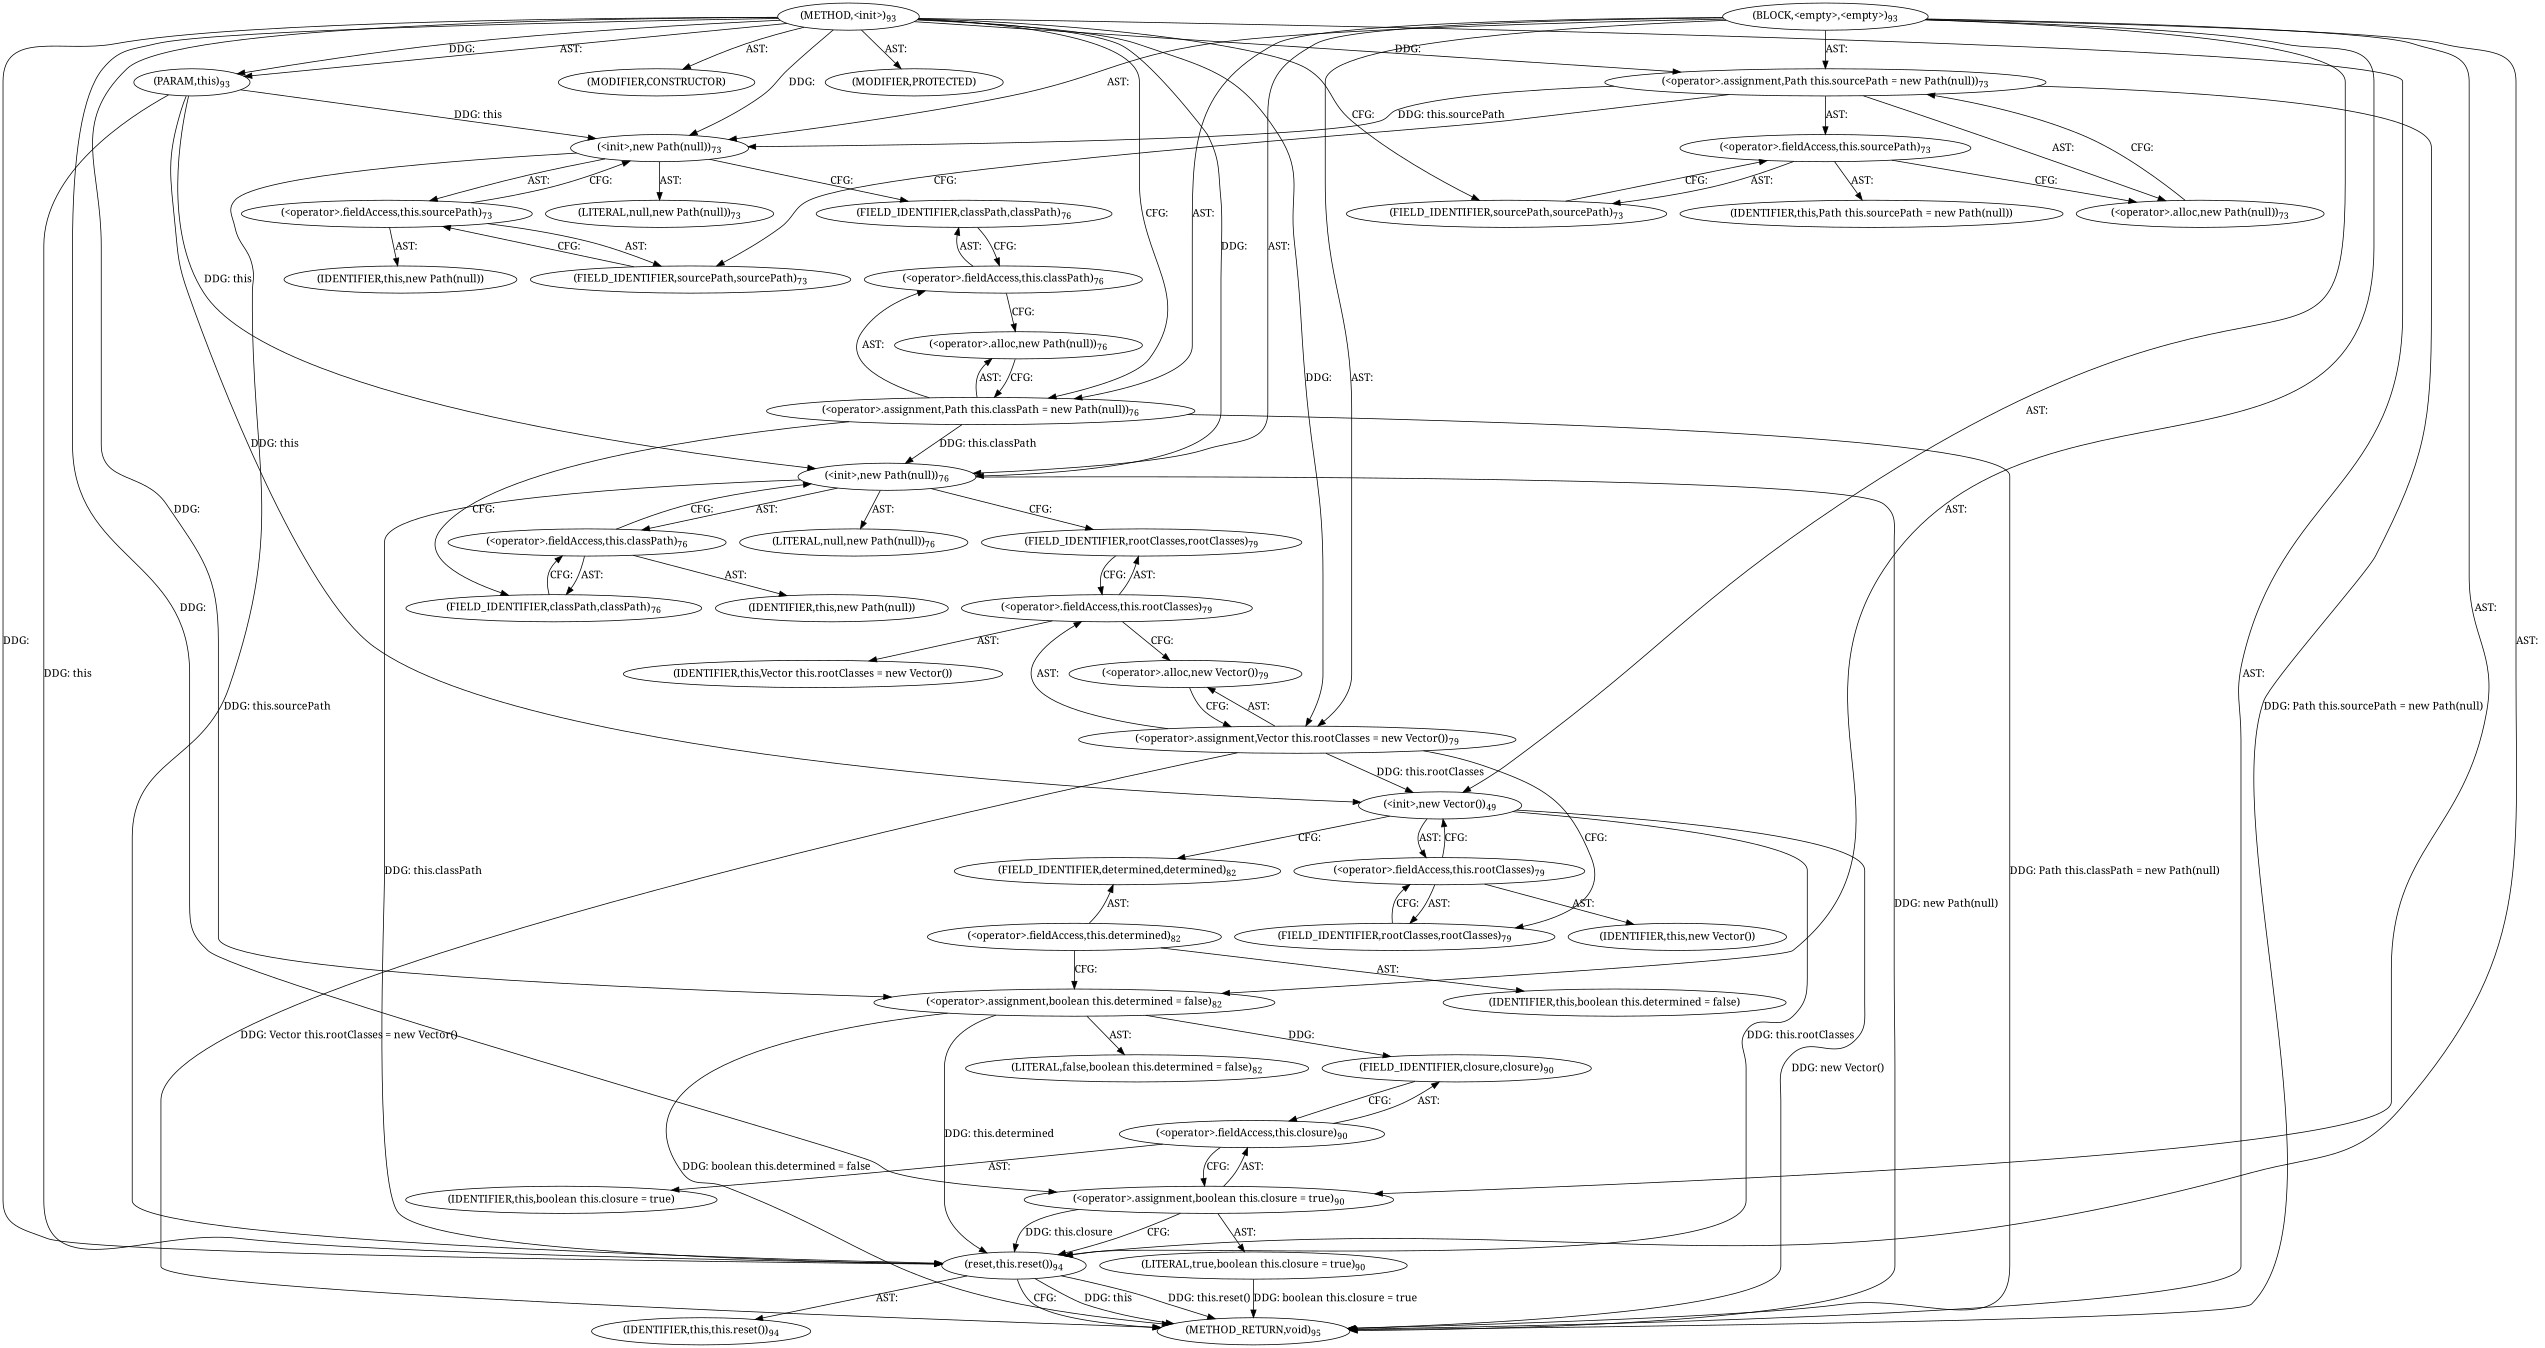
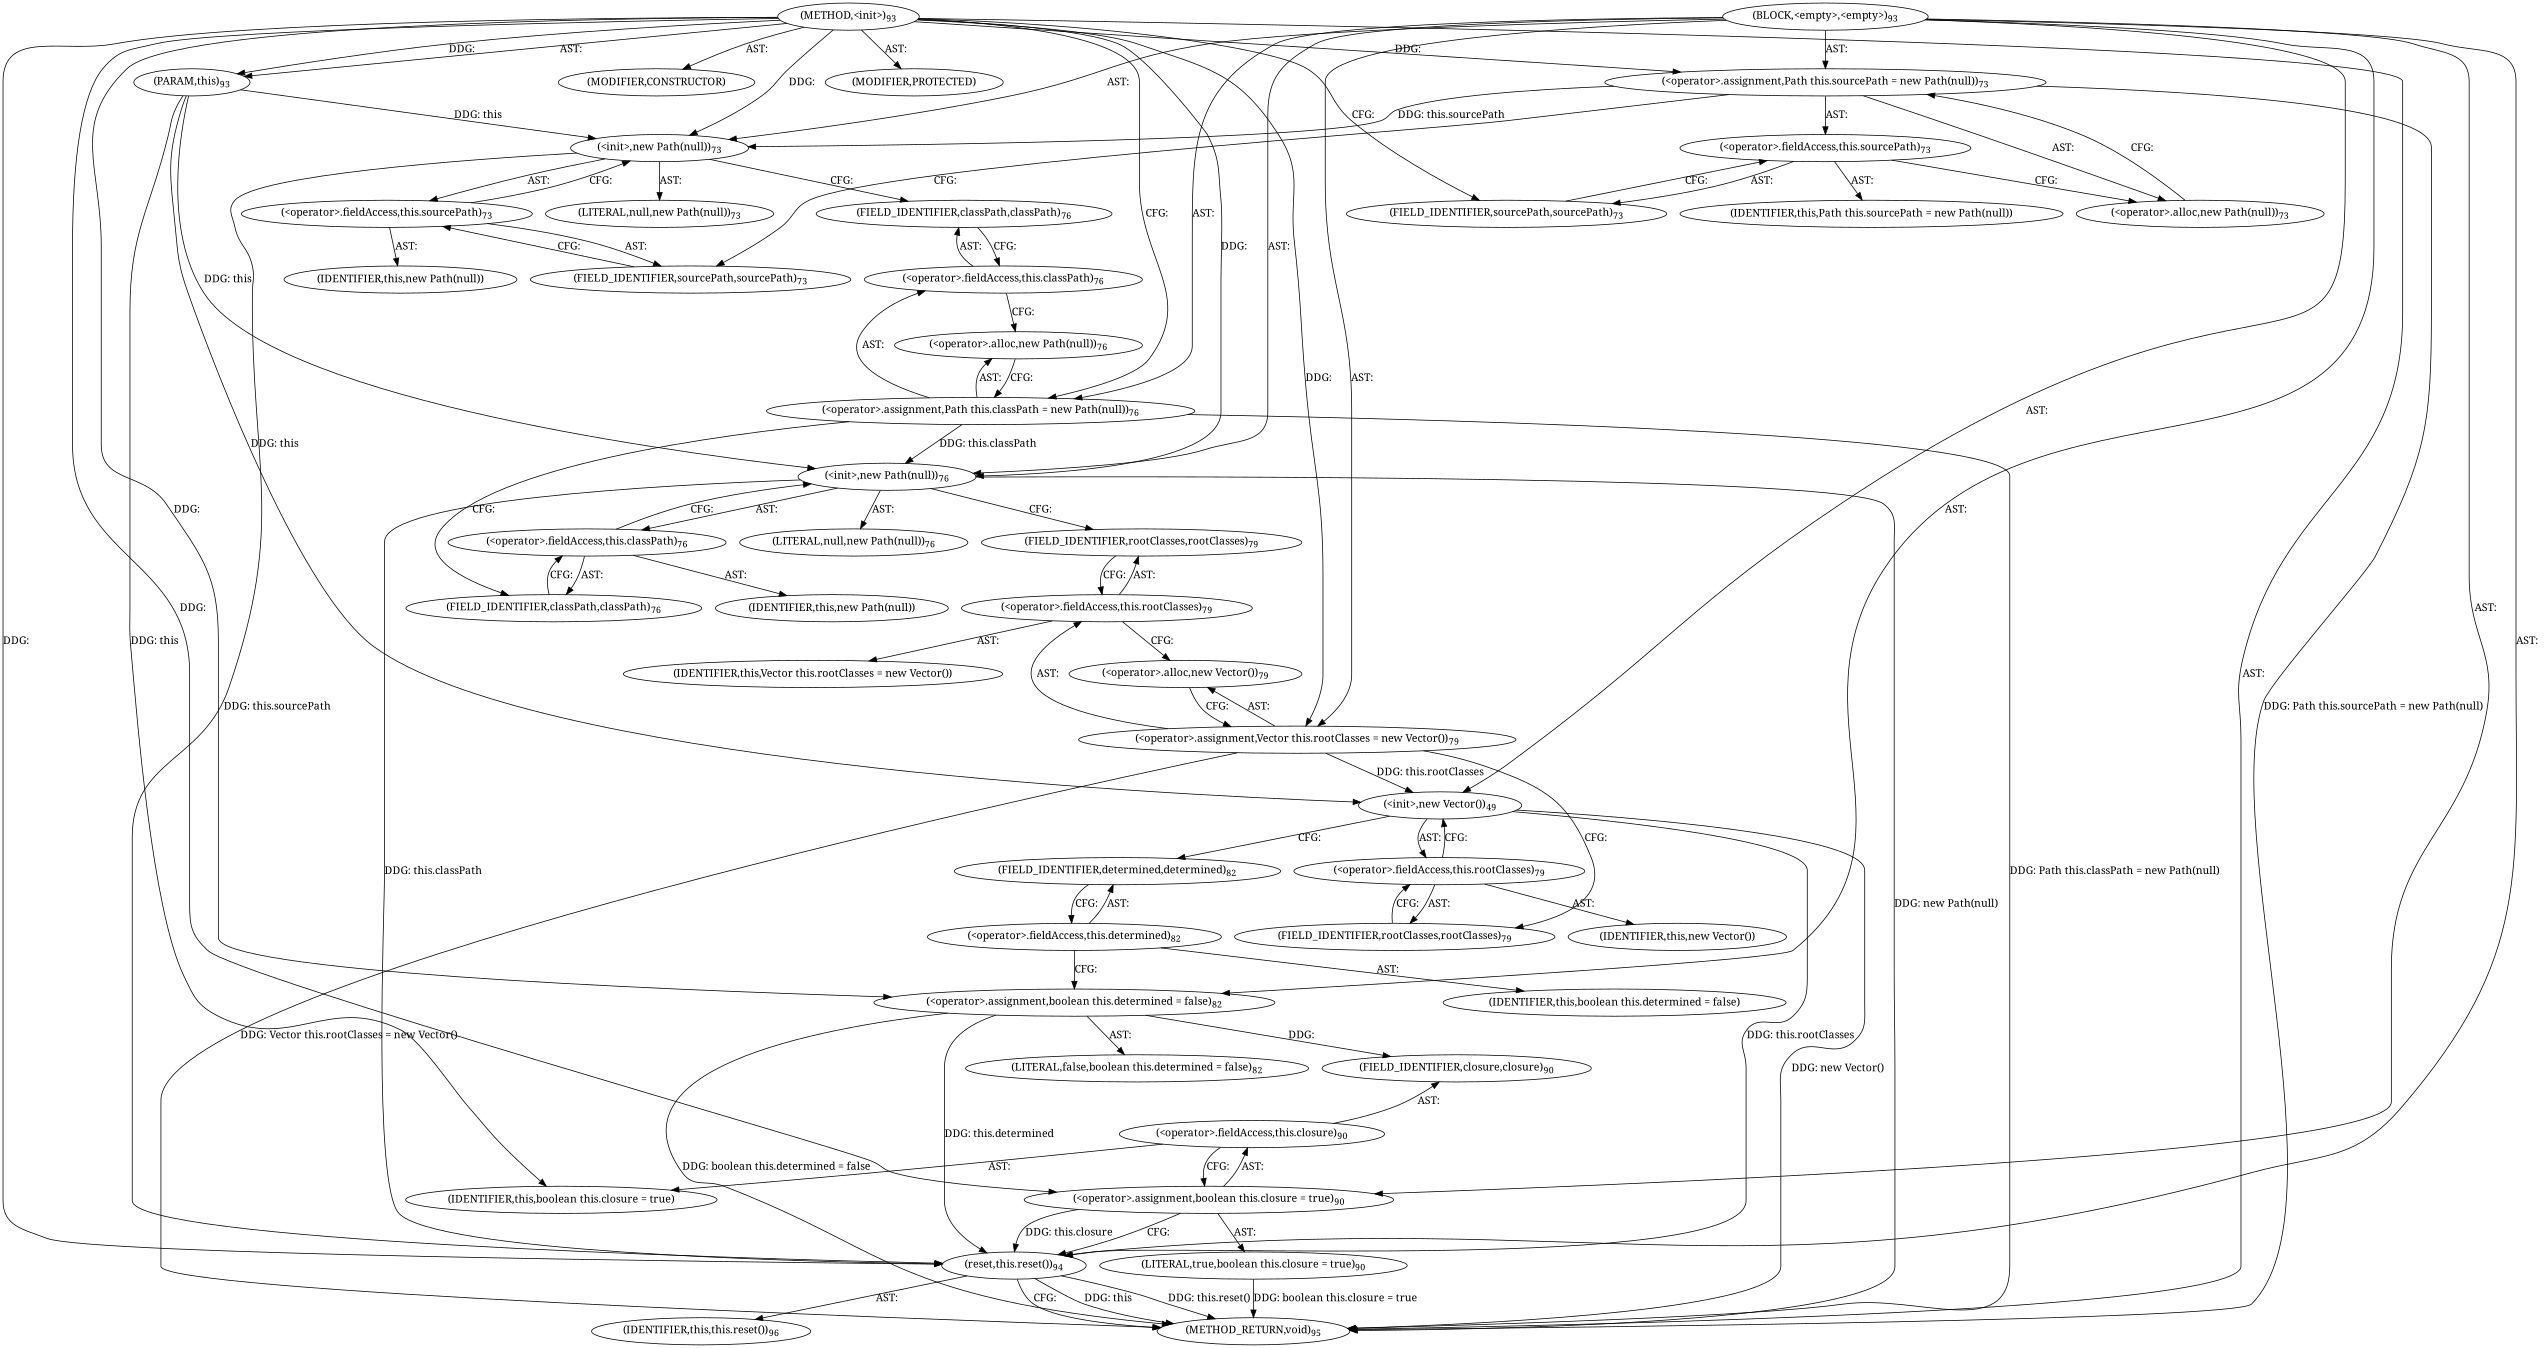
none -> (1076, 898)
(44, 1082) -> (141, 758)
(1356, 1100) -> none
(774, 1330) -> (774, 1330)
